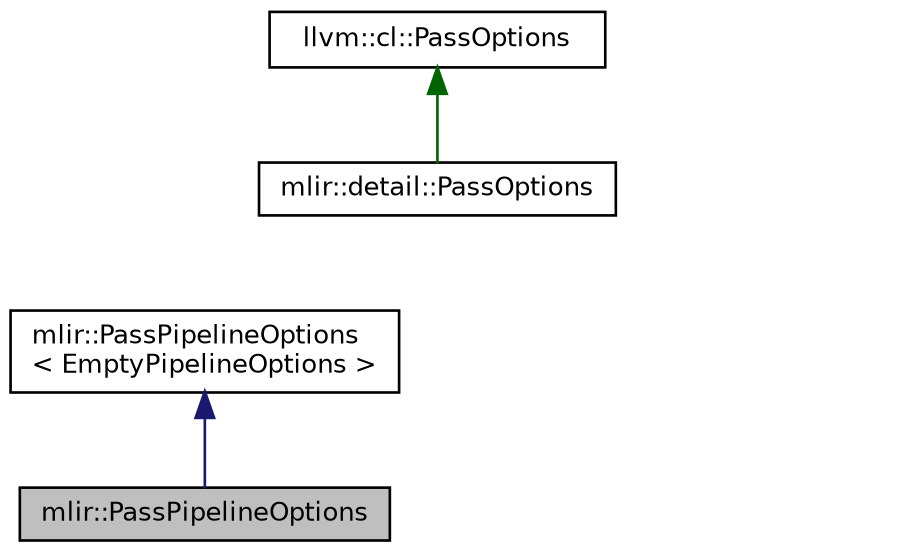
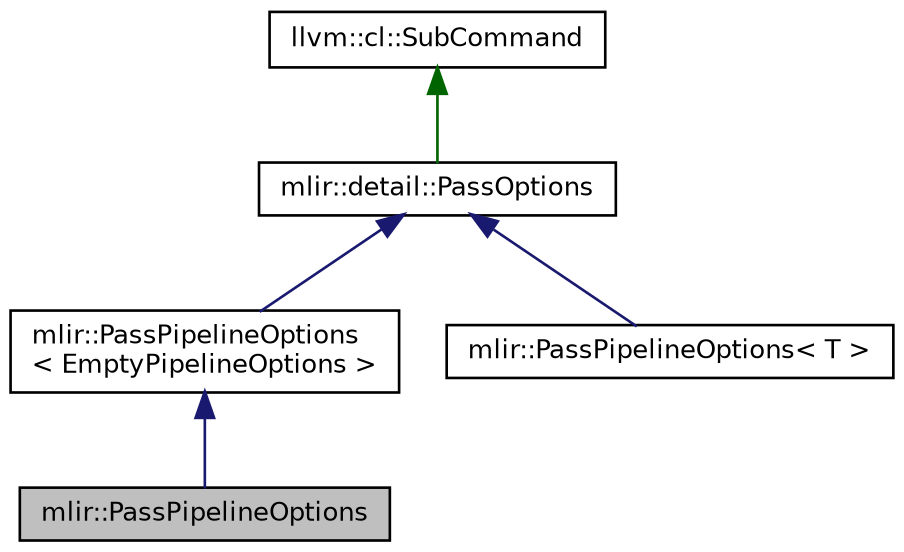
(437, 40) -> (437, 40)
none -> (321, 271)
none -> (670, 352)
